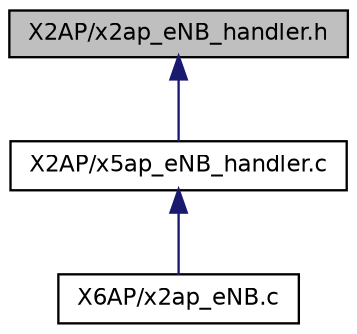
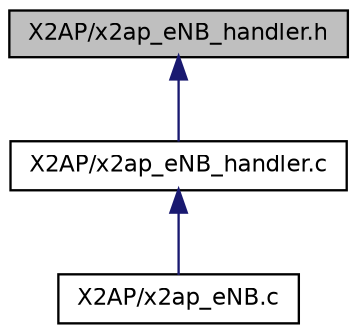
(179, 166) -> (179, 166)
(179, 299) -> (179, 299)
